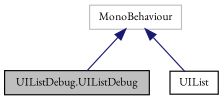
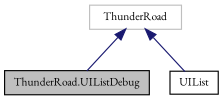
(136, 17) -> (136, 17)
(77, 83) -> (77, 83)
